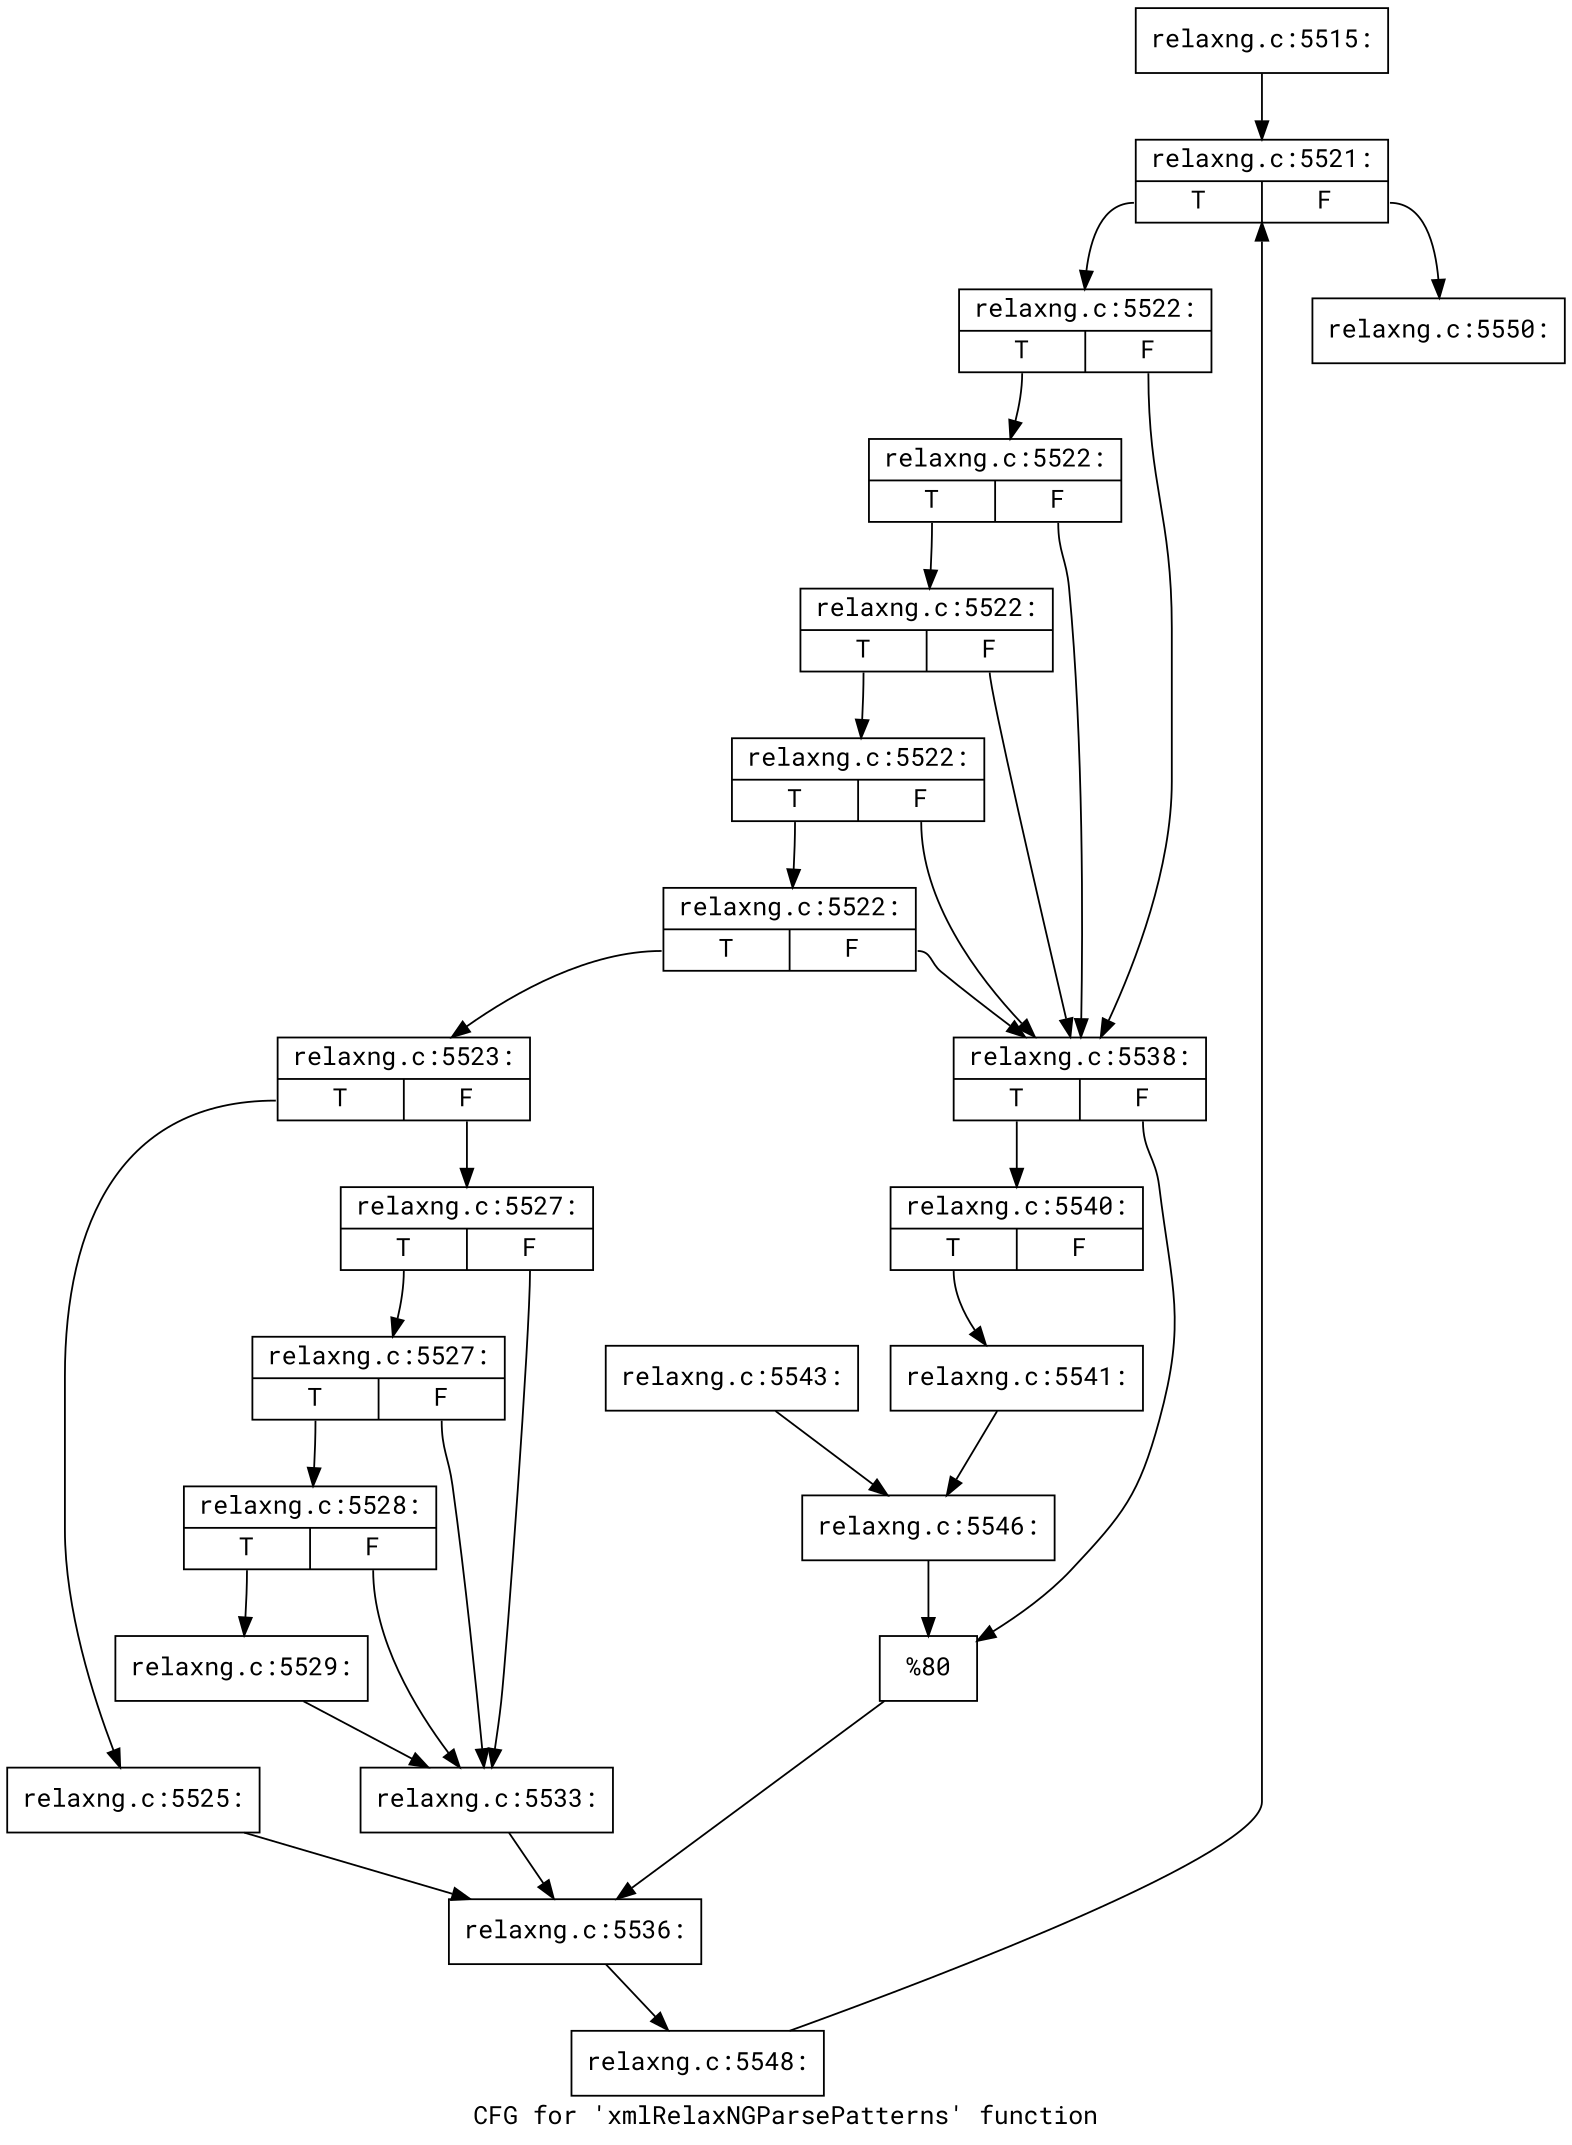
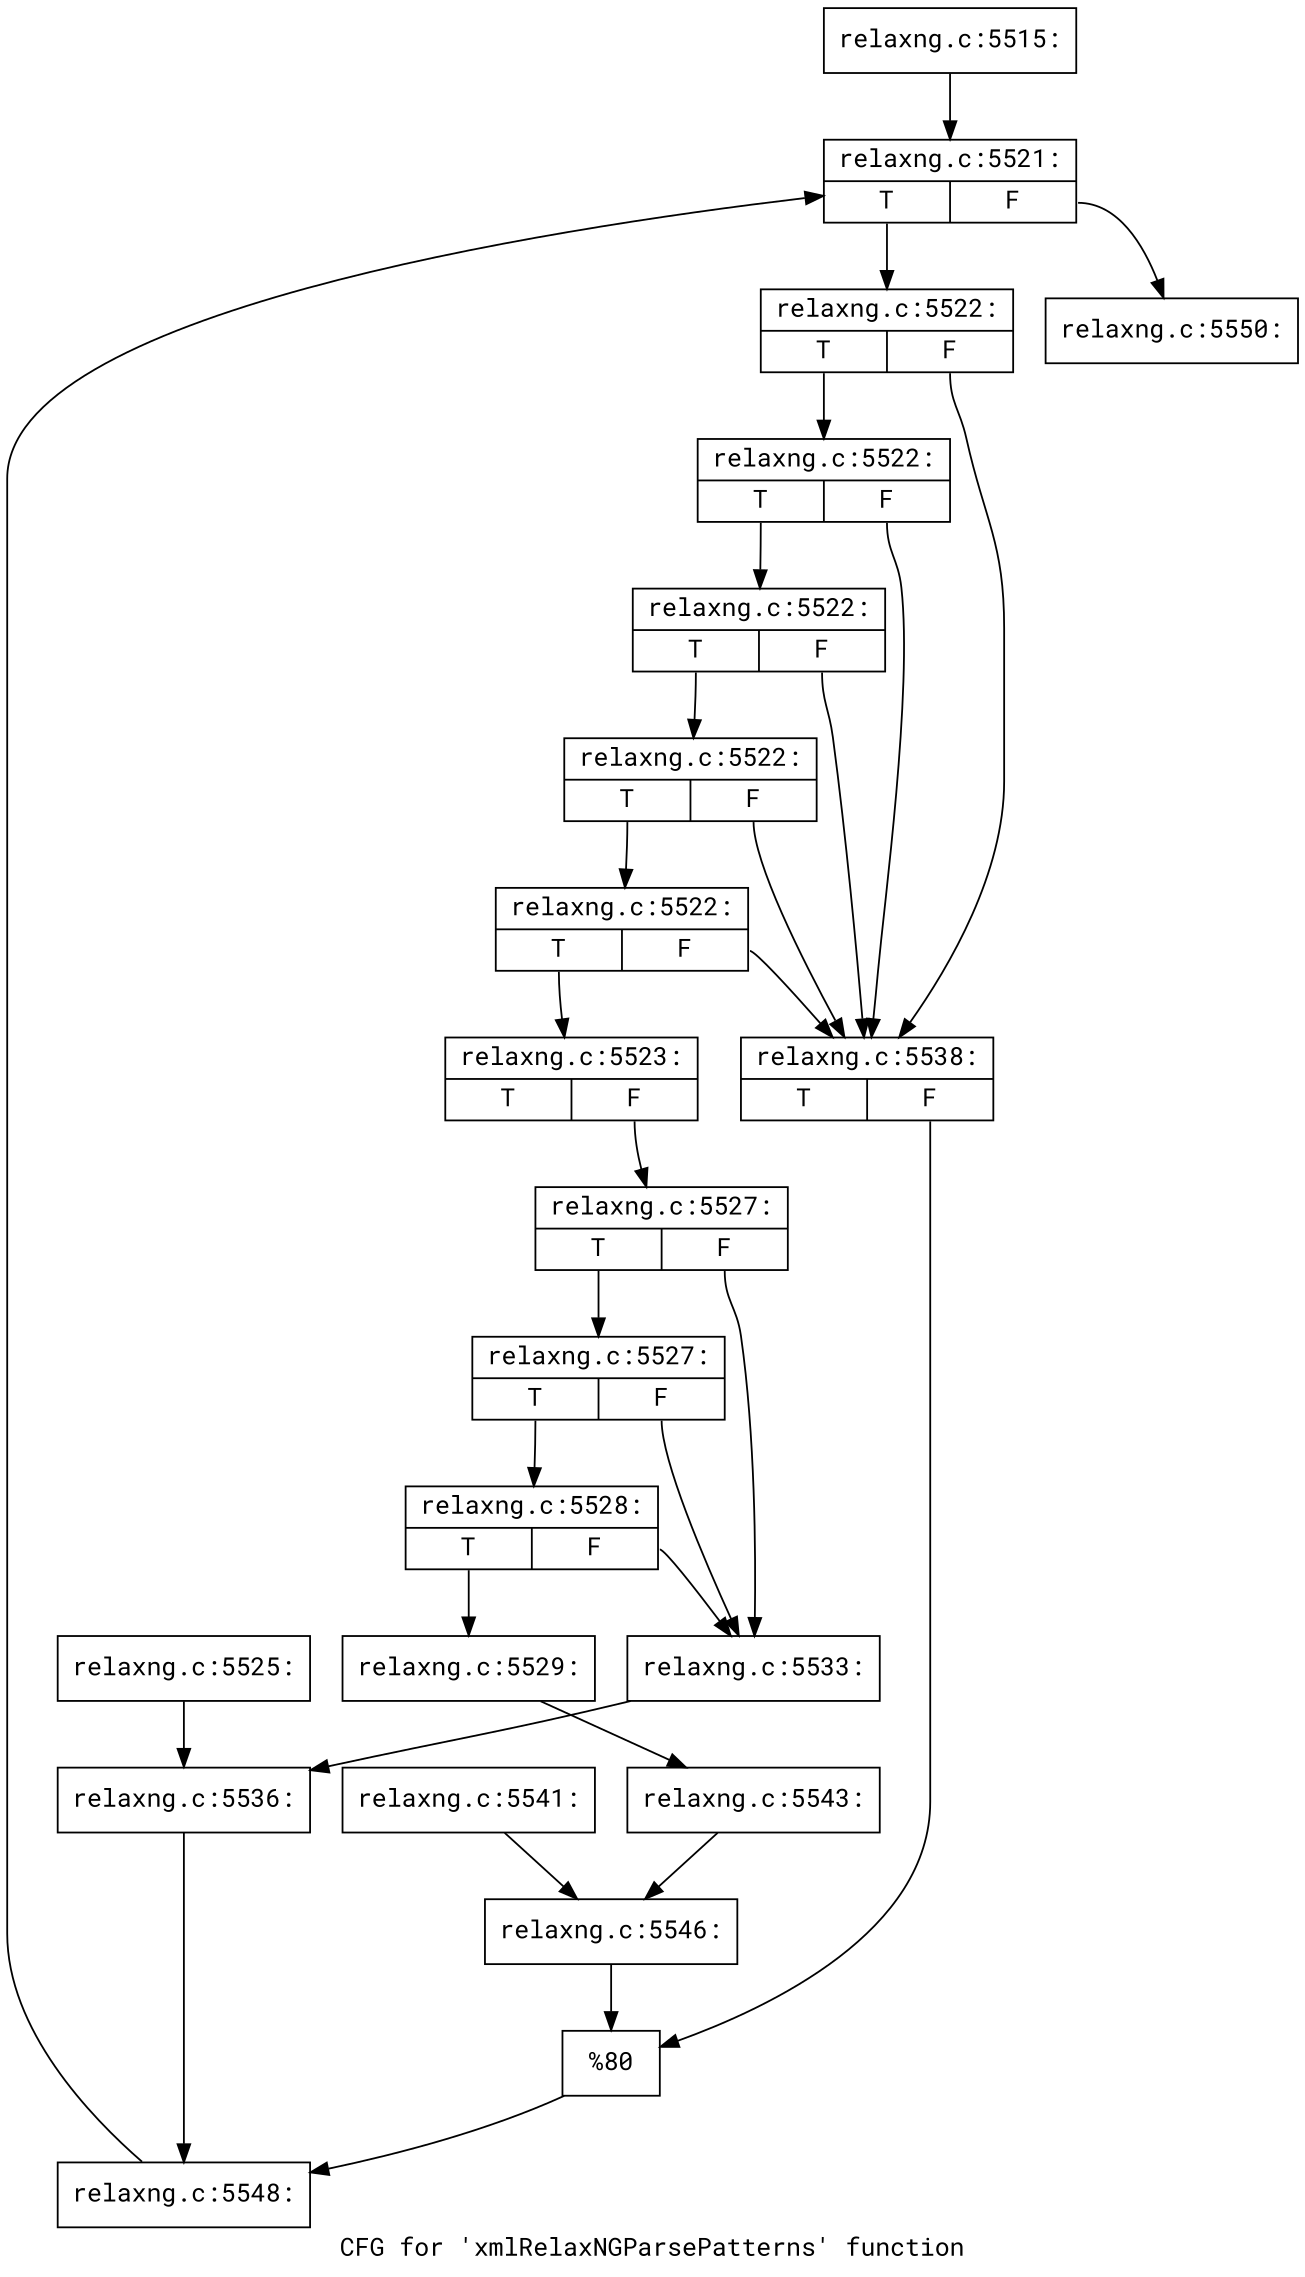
(1017, 1229) -> none
(65, 1370) -> none
(358, 1730) -> (605, 1731)
(758, 1794) -> (448, 2138)
